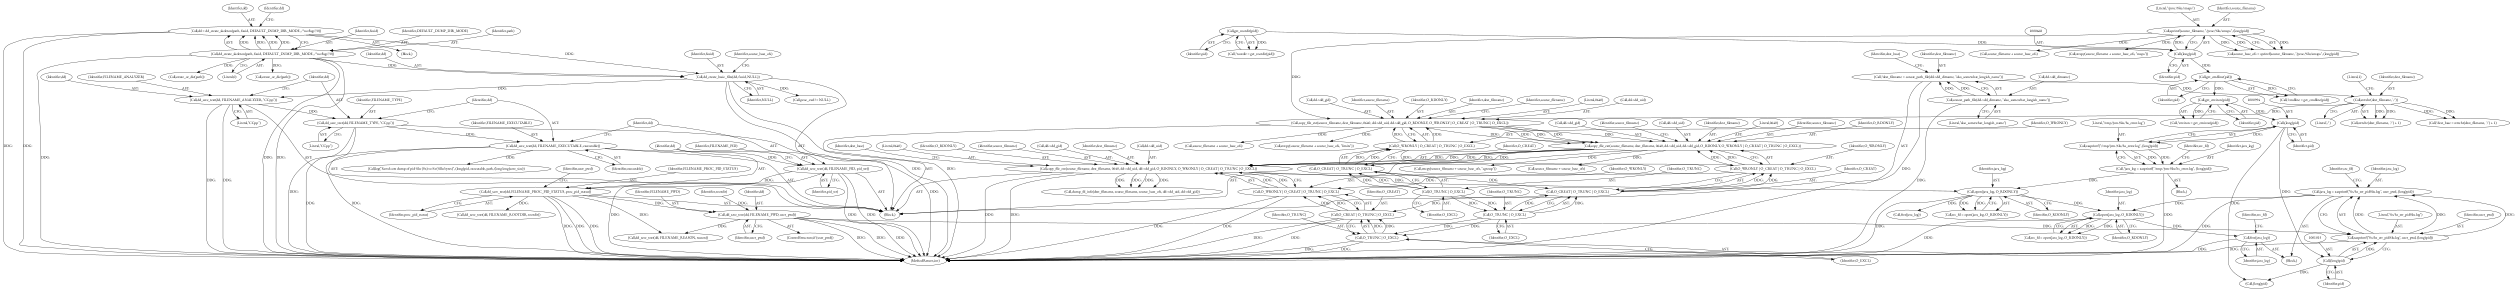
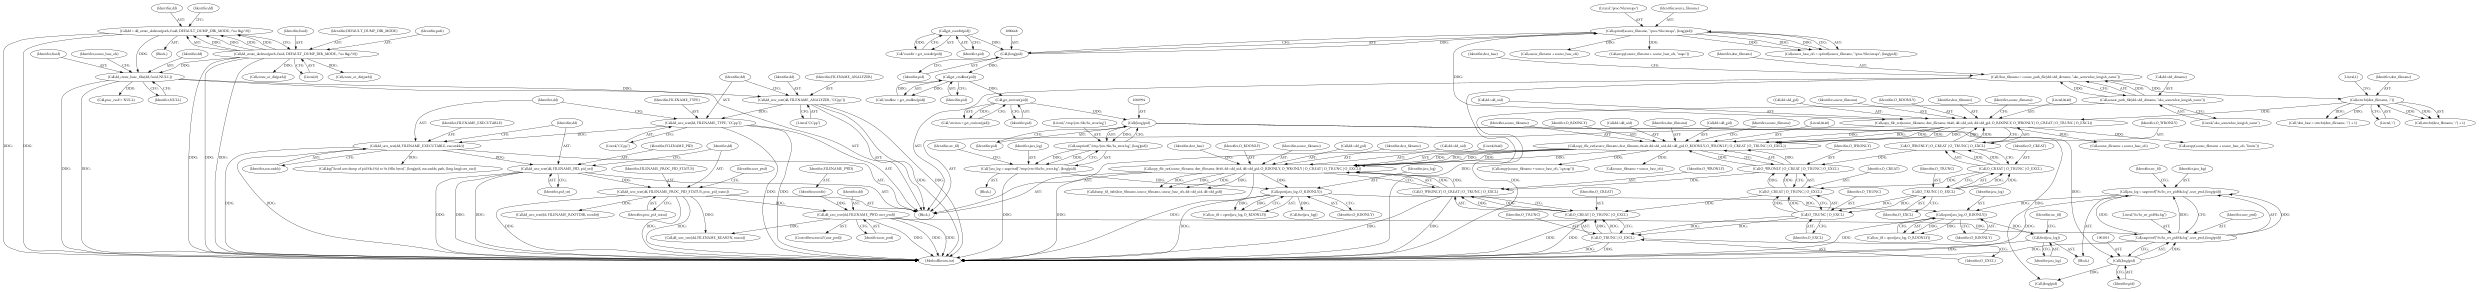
(761, 89) -> (168, 89)
(2292, 89) -> (903, 89)
(673, 206) -> (823, 179)
